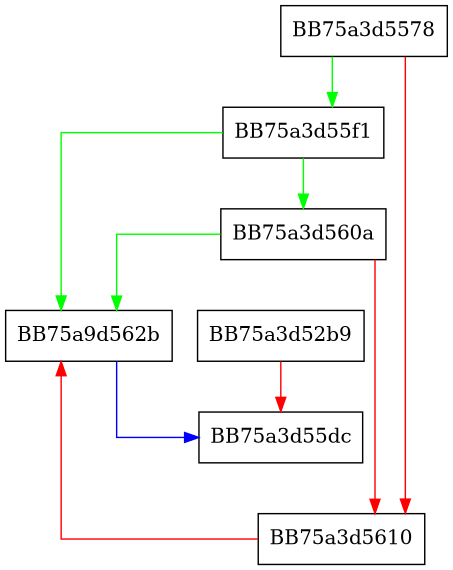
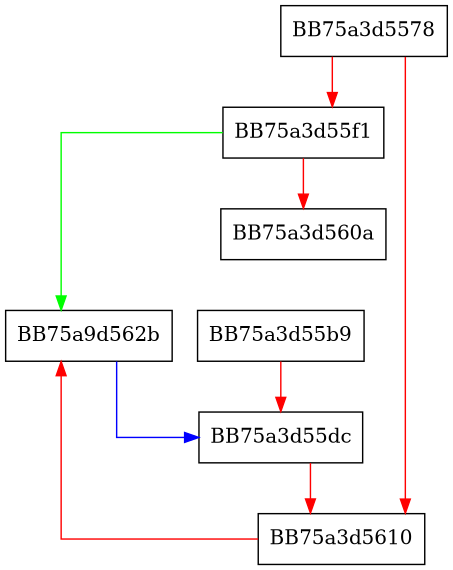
(332, 75) -> (332, 75)
(303, 176) -> (303, 176)
(138, 234) -> none
(281, 336) -> (281, 336)
(375, 380) -> (310, 481)
